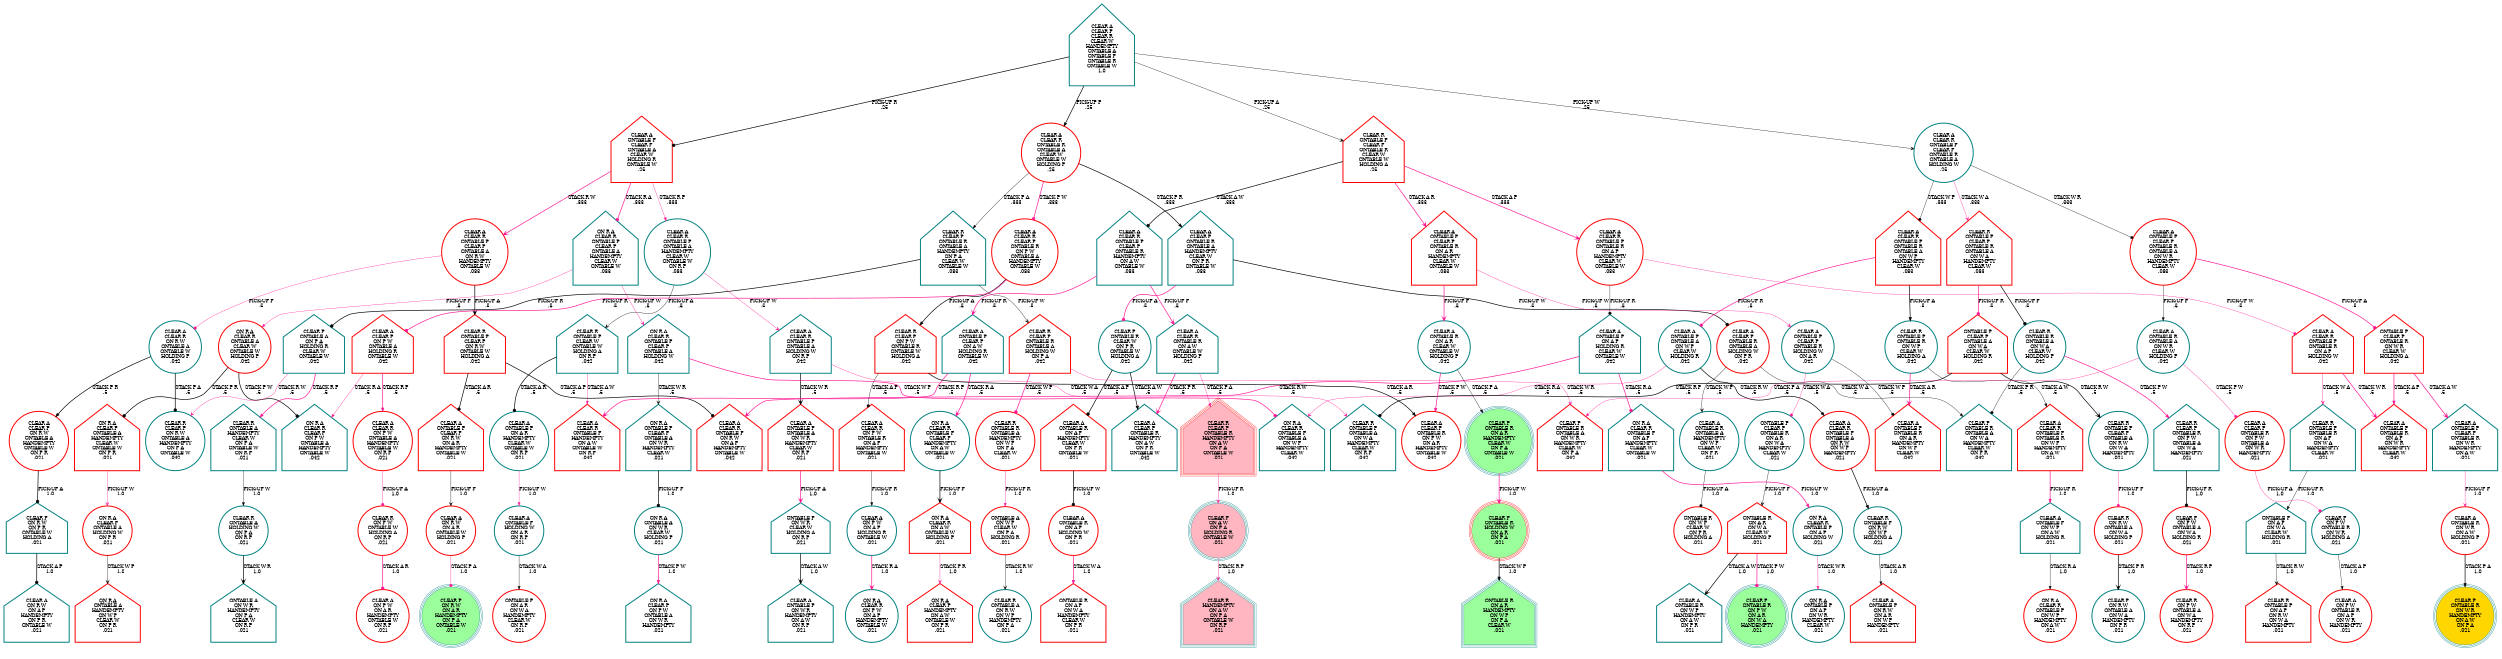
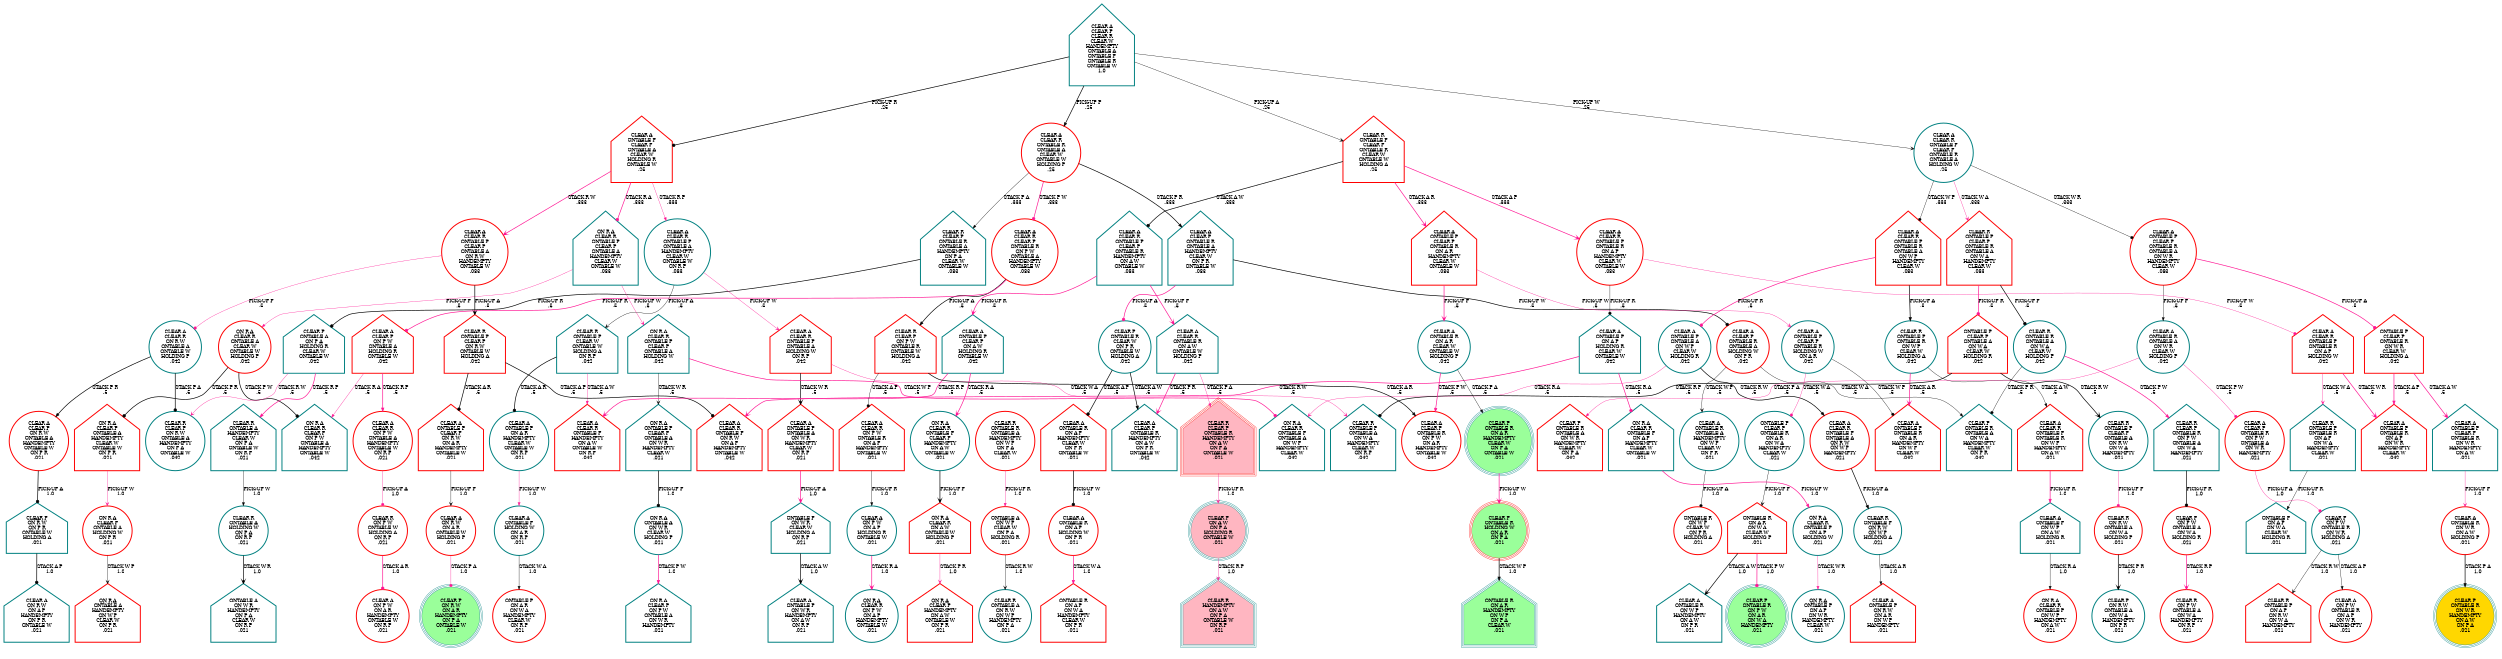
(801, 347) -> (801, 347)
(1040, 347) -> none
(2276, 567) -> (2307, 570)
